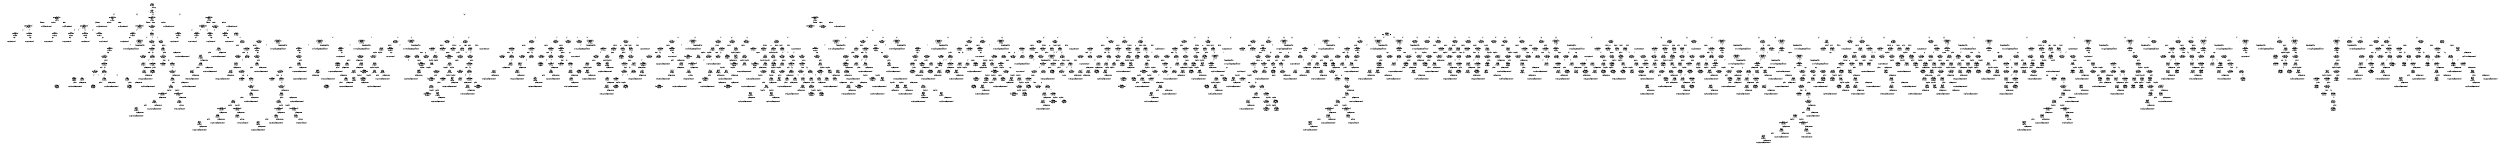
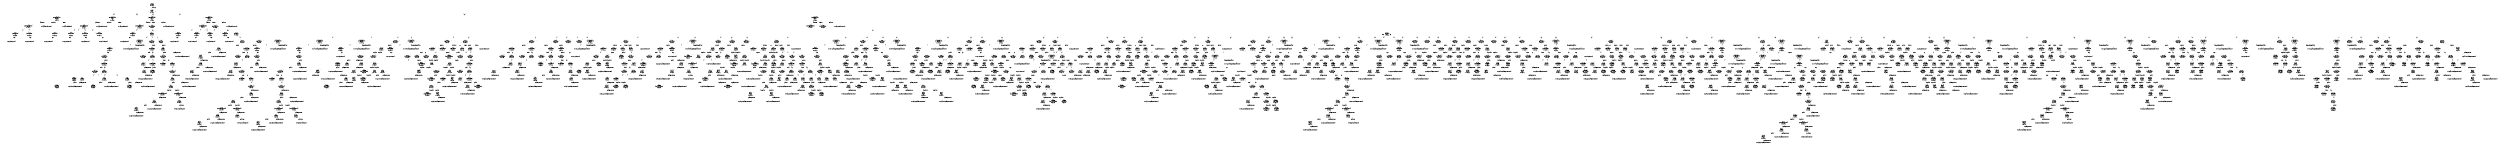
(1647, 68) -> (1647, 68)
